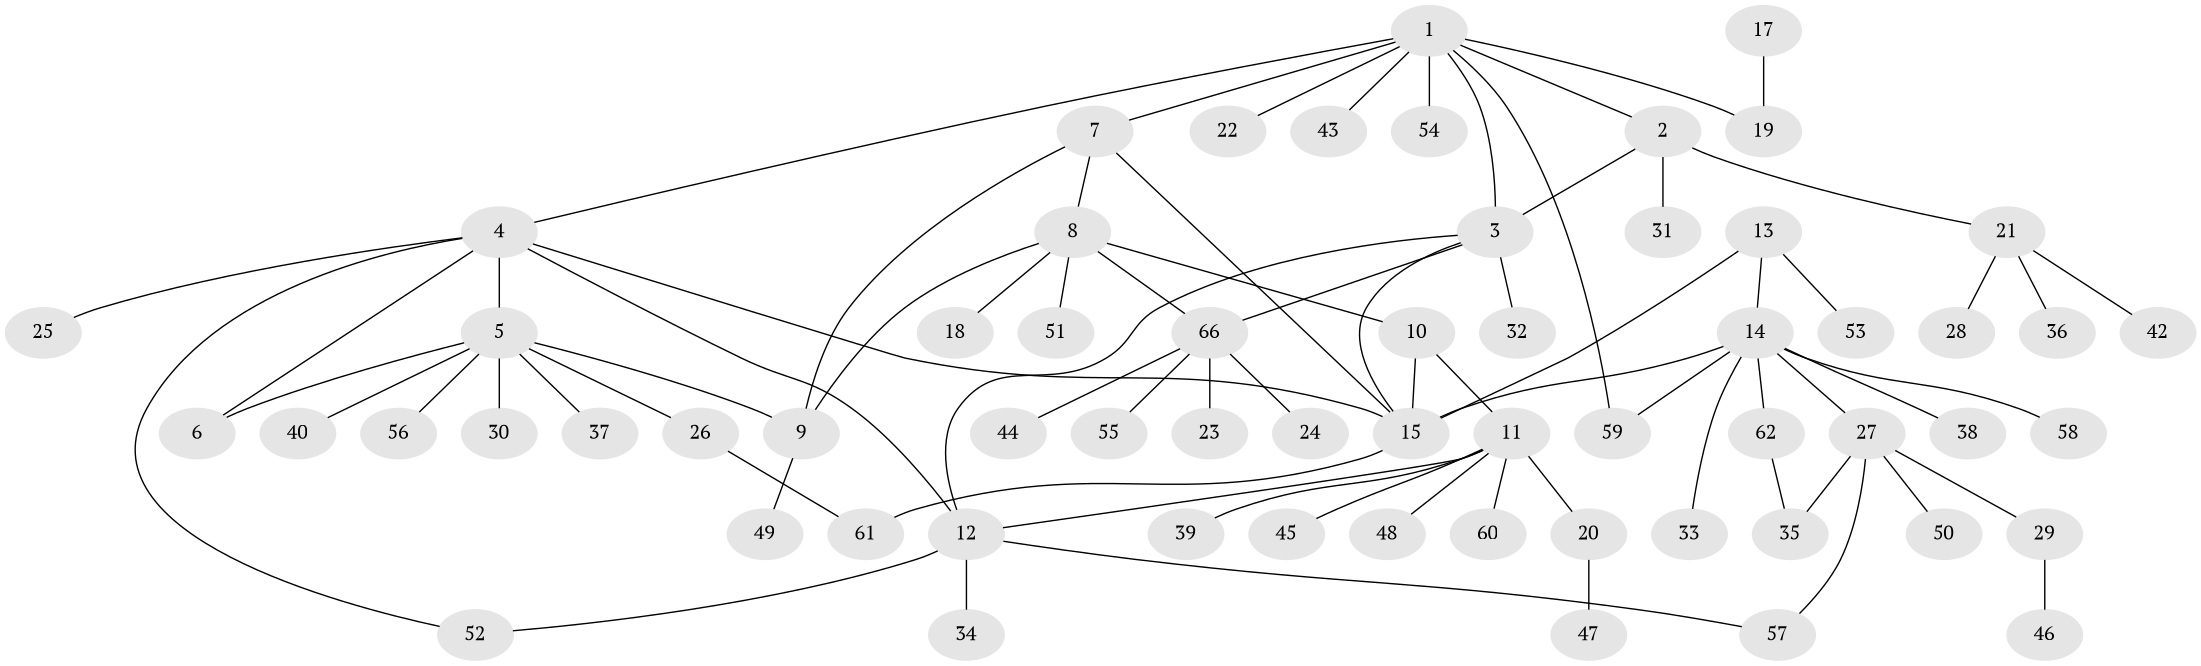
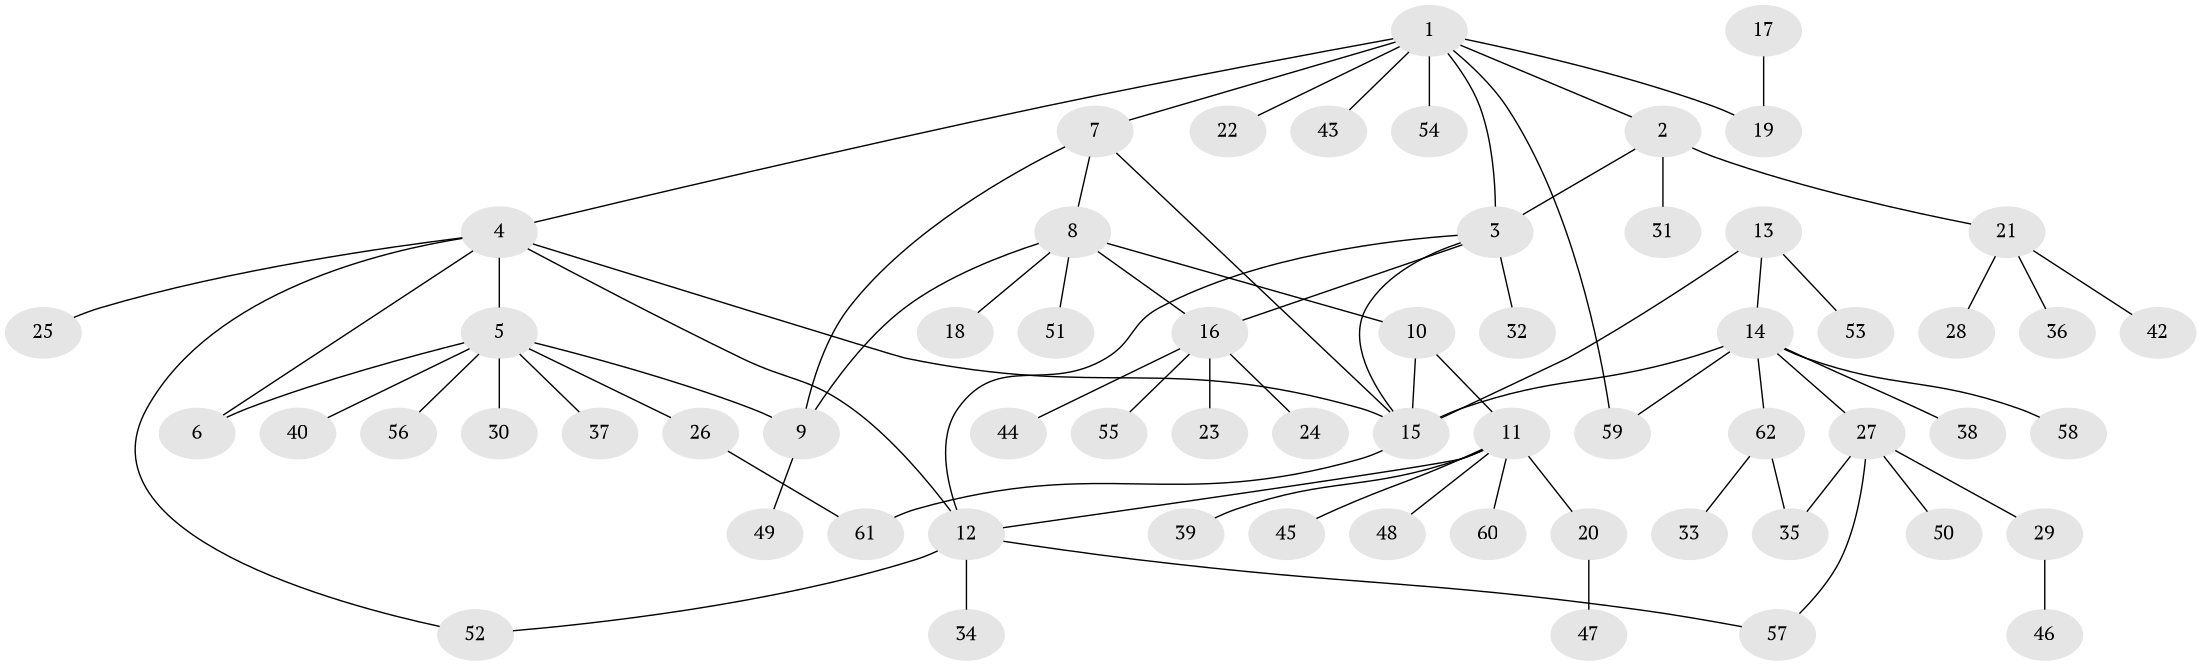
(1210, 333) -> (1210, 333)
(1709, 430) -> (1728, 484)
